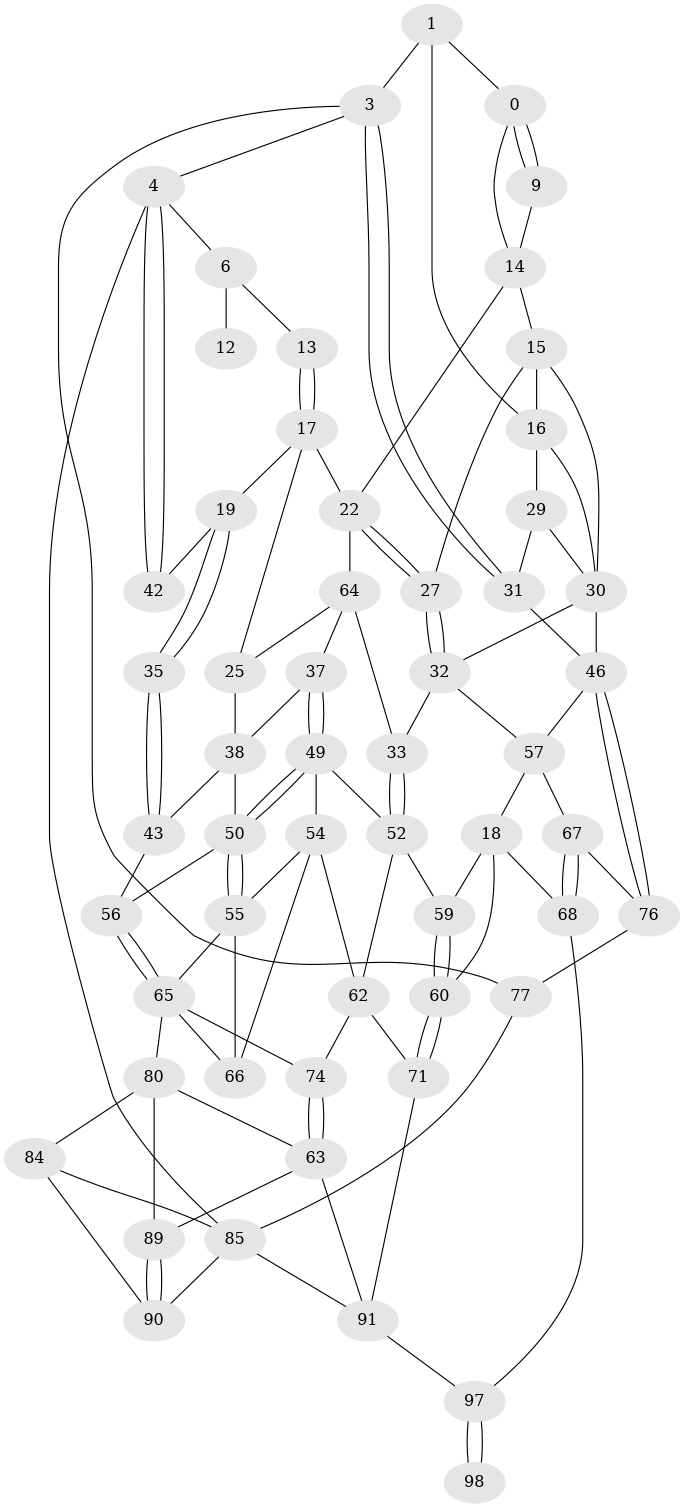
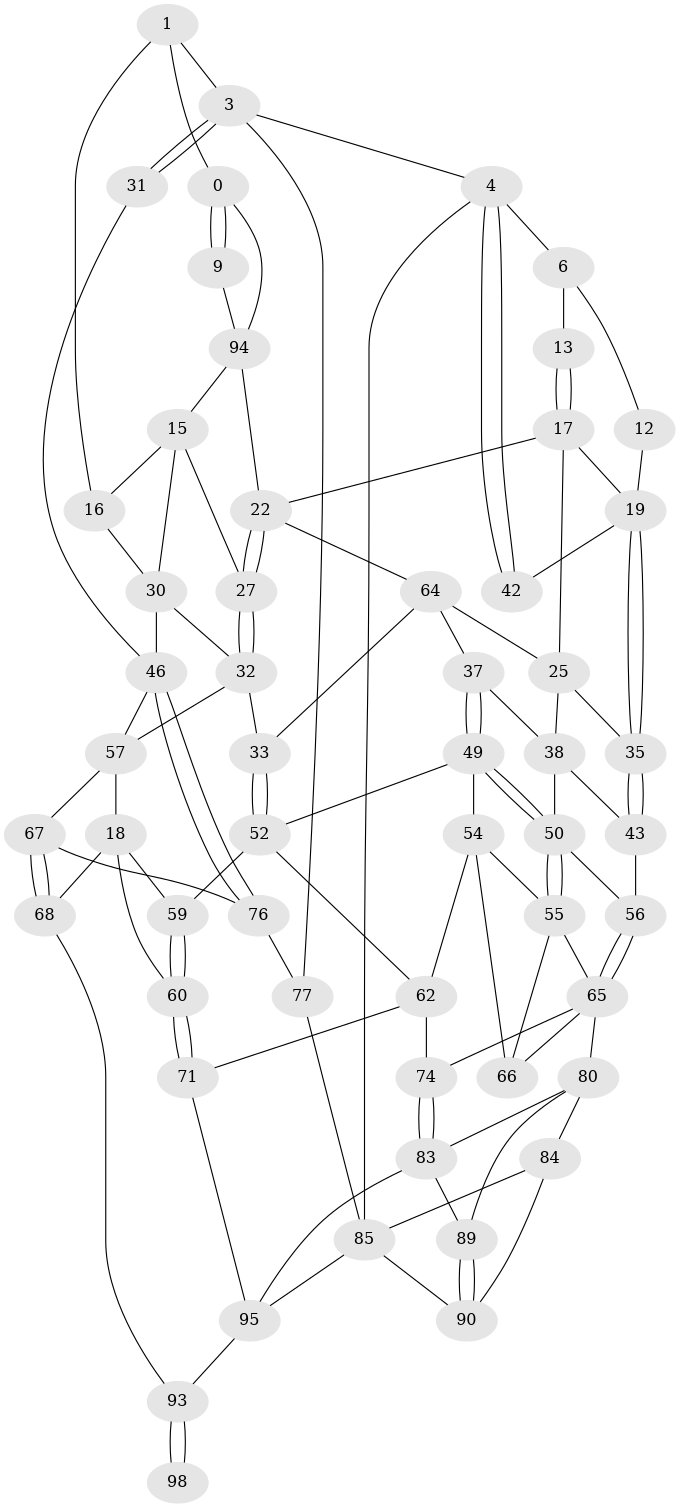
(515, 268) -> (240, 349)
none -> (640, 470)
(537, 511) -> none
none -> (597, 713)
(316, 1159) -> (426, 1159)
(368, 1321) -> (250, 1321)
(475, 1402) -> (178, 1402)
